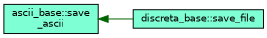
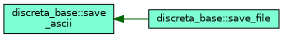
(51, 19) -> (59, 19)
